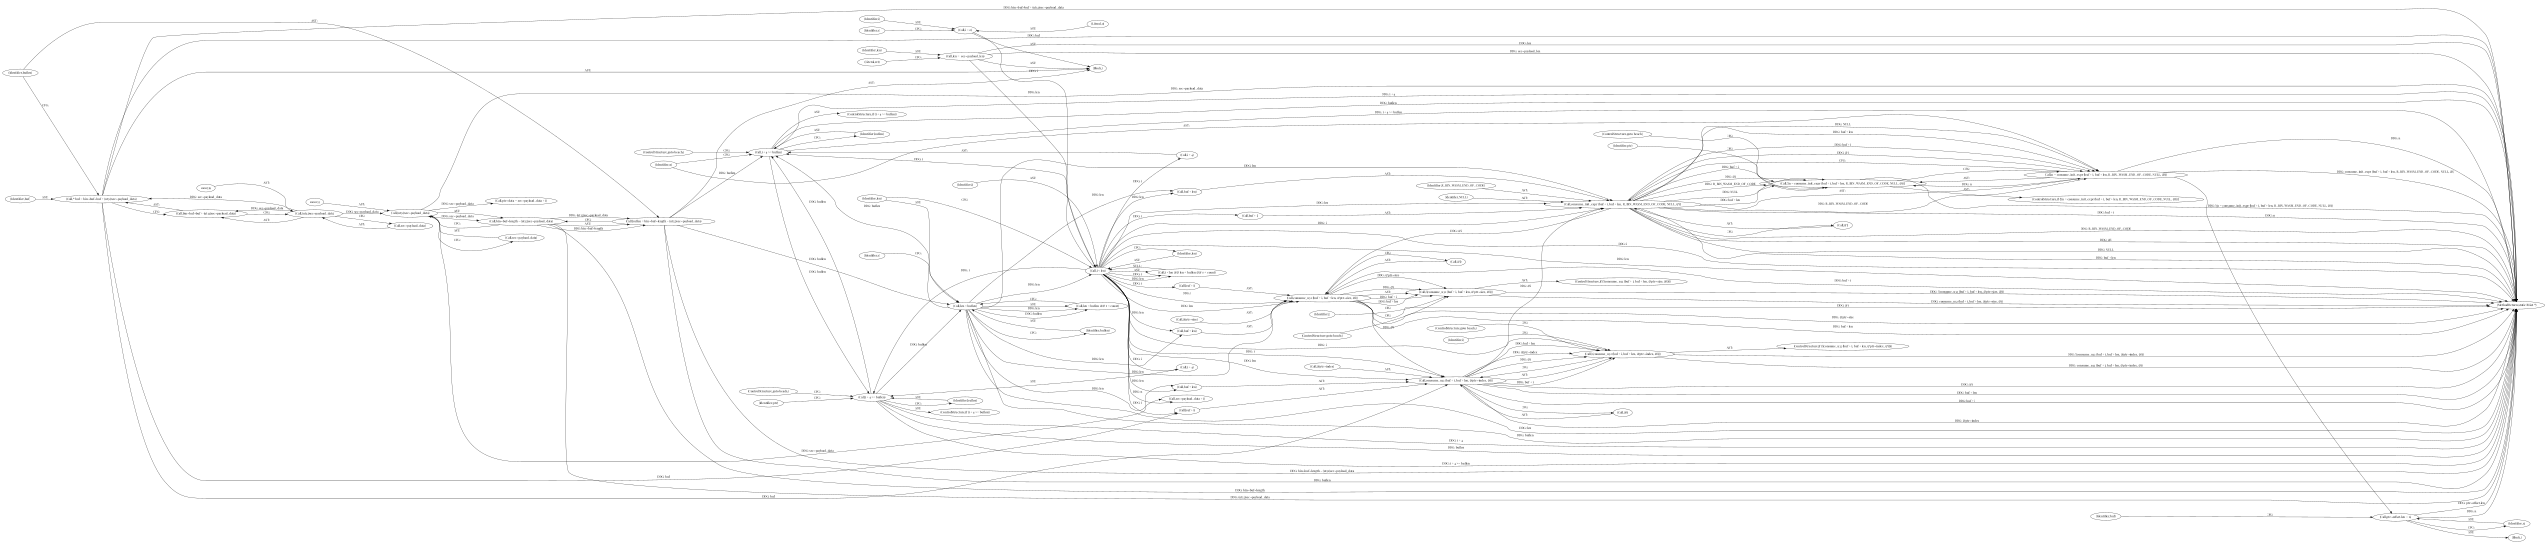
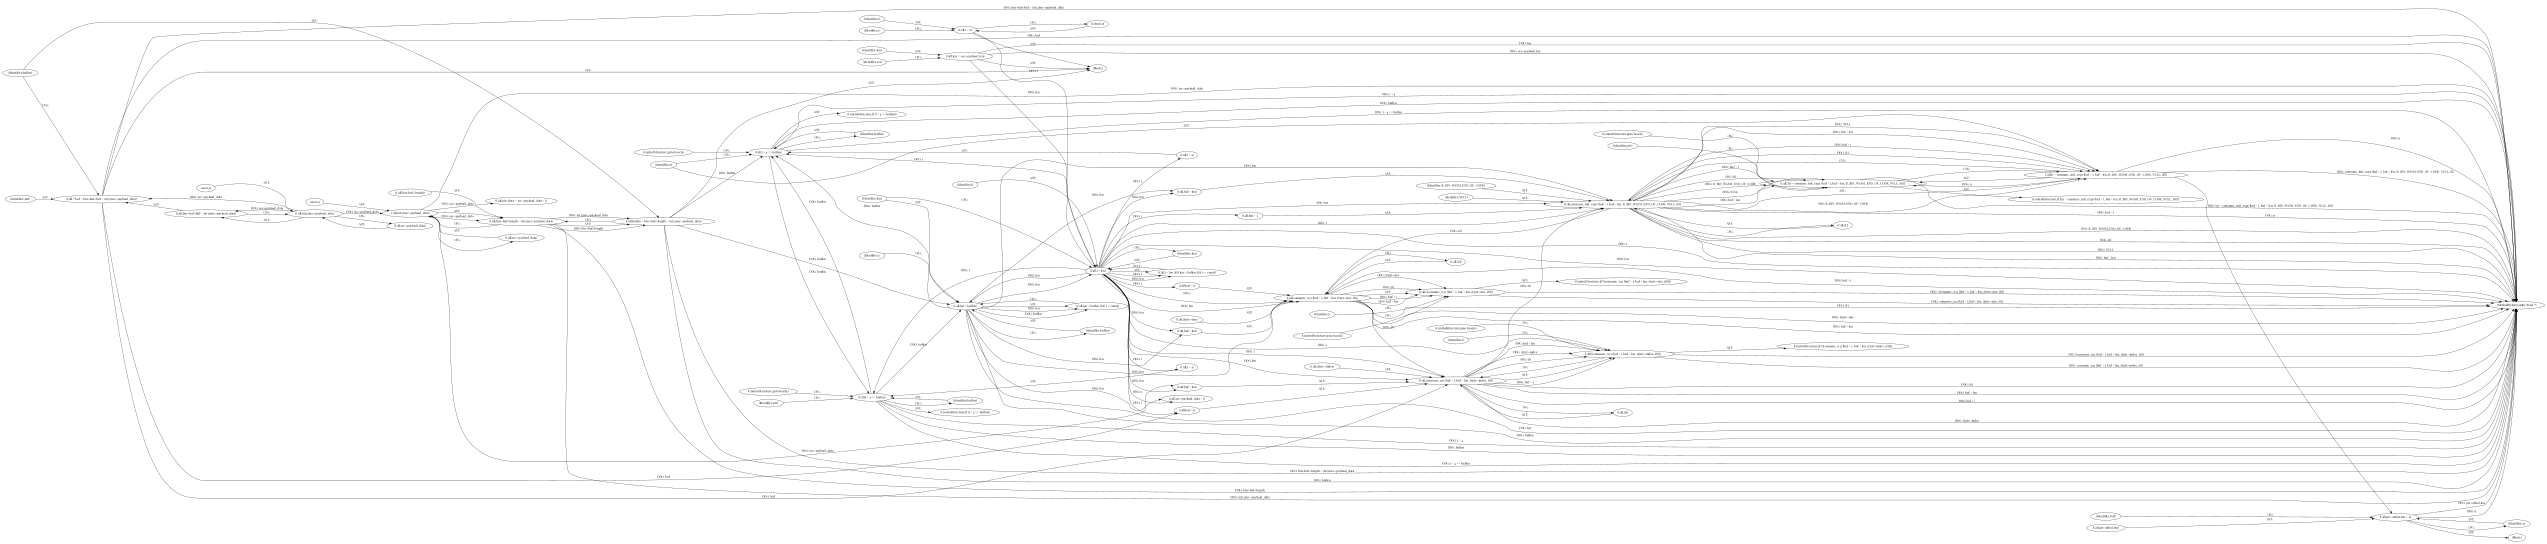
none -> (1030, 25)
(872, 62) -> (872, 62)
none -> (410, 193)
(137, 210) -> none
none -> (1027, 278)
none -> (2106, 528)
